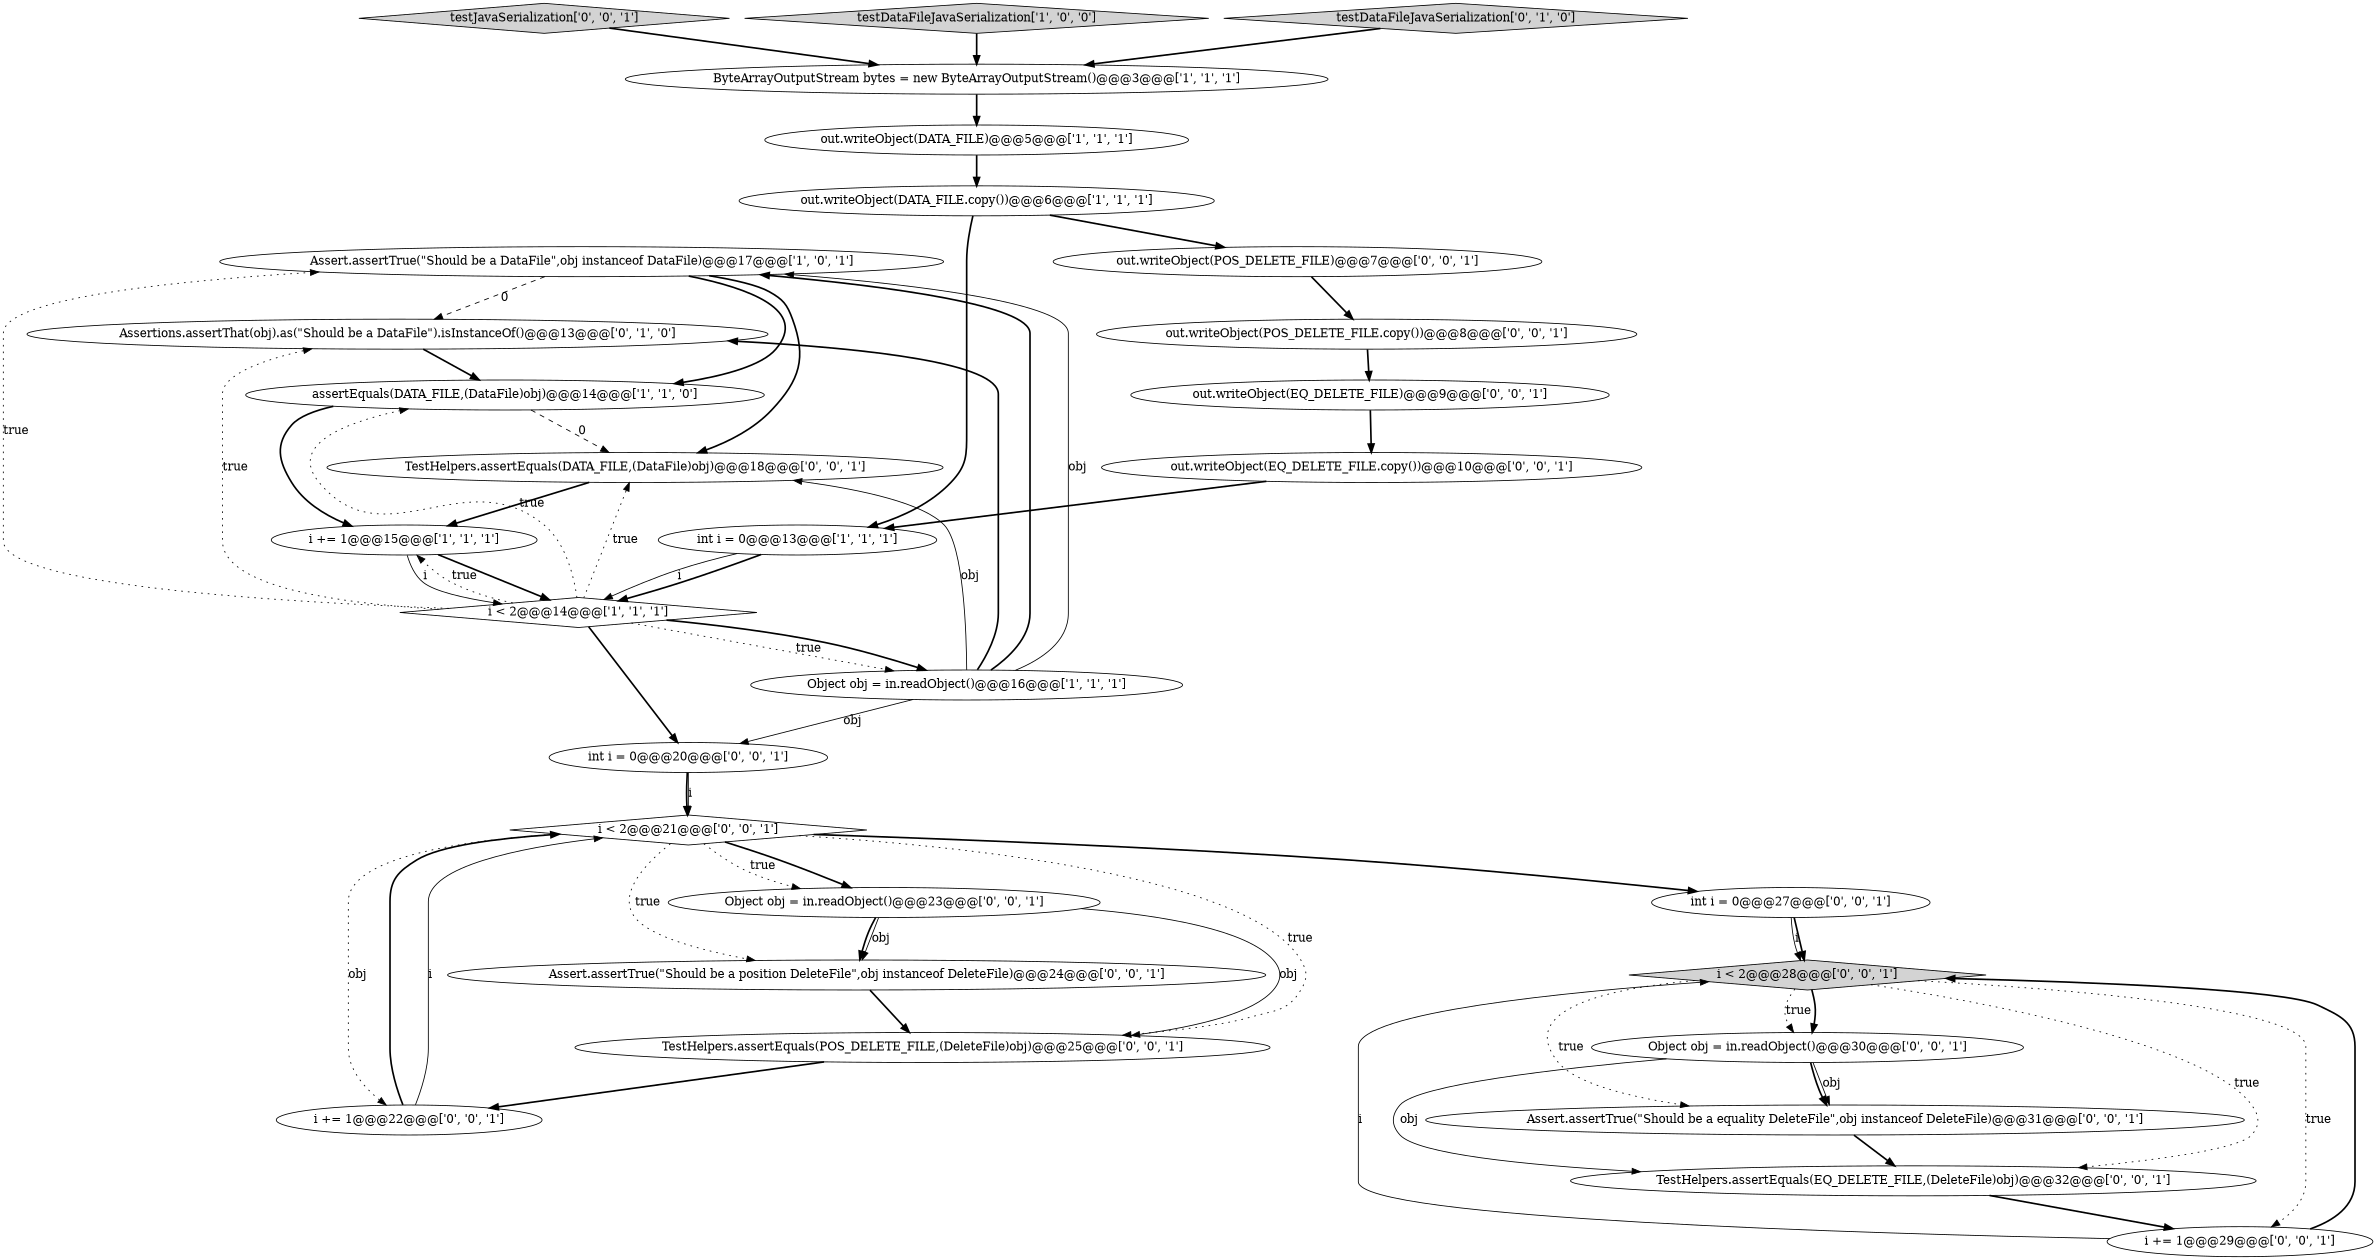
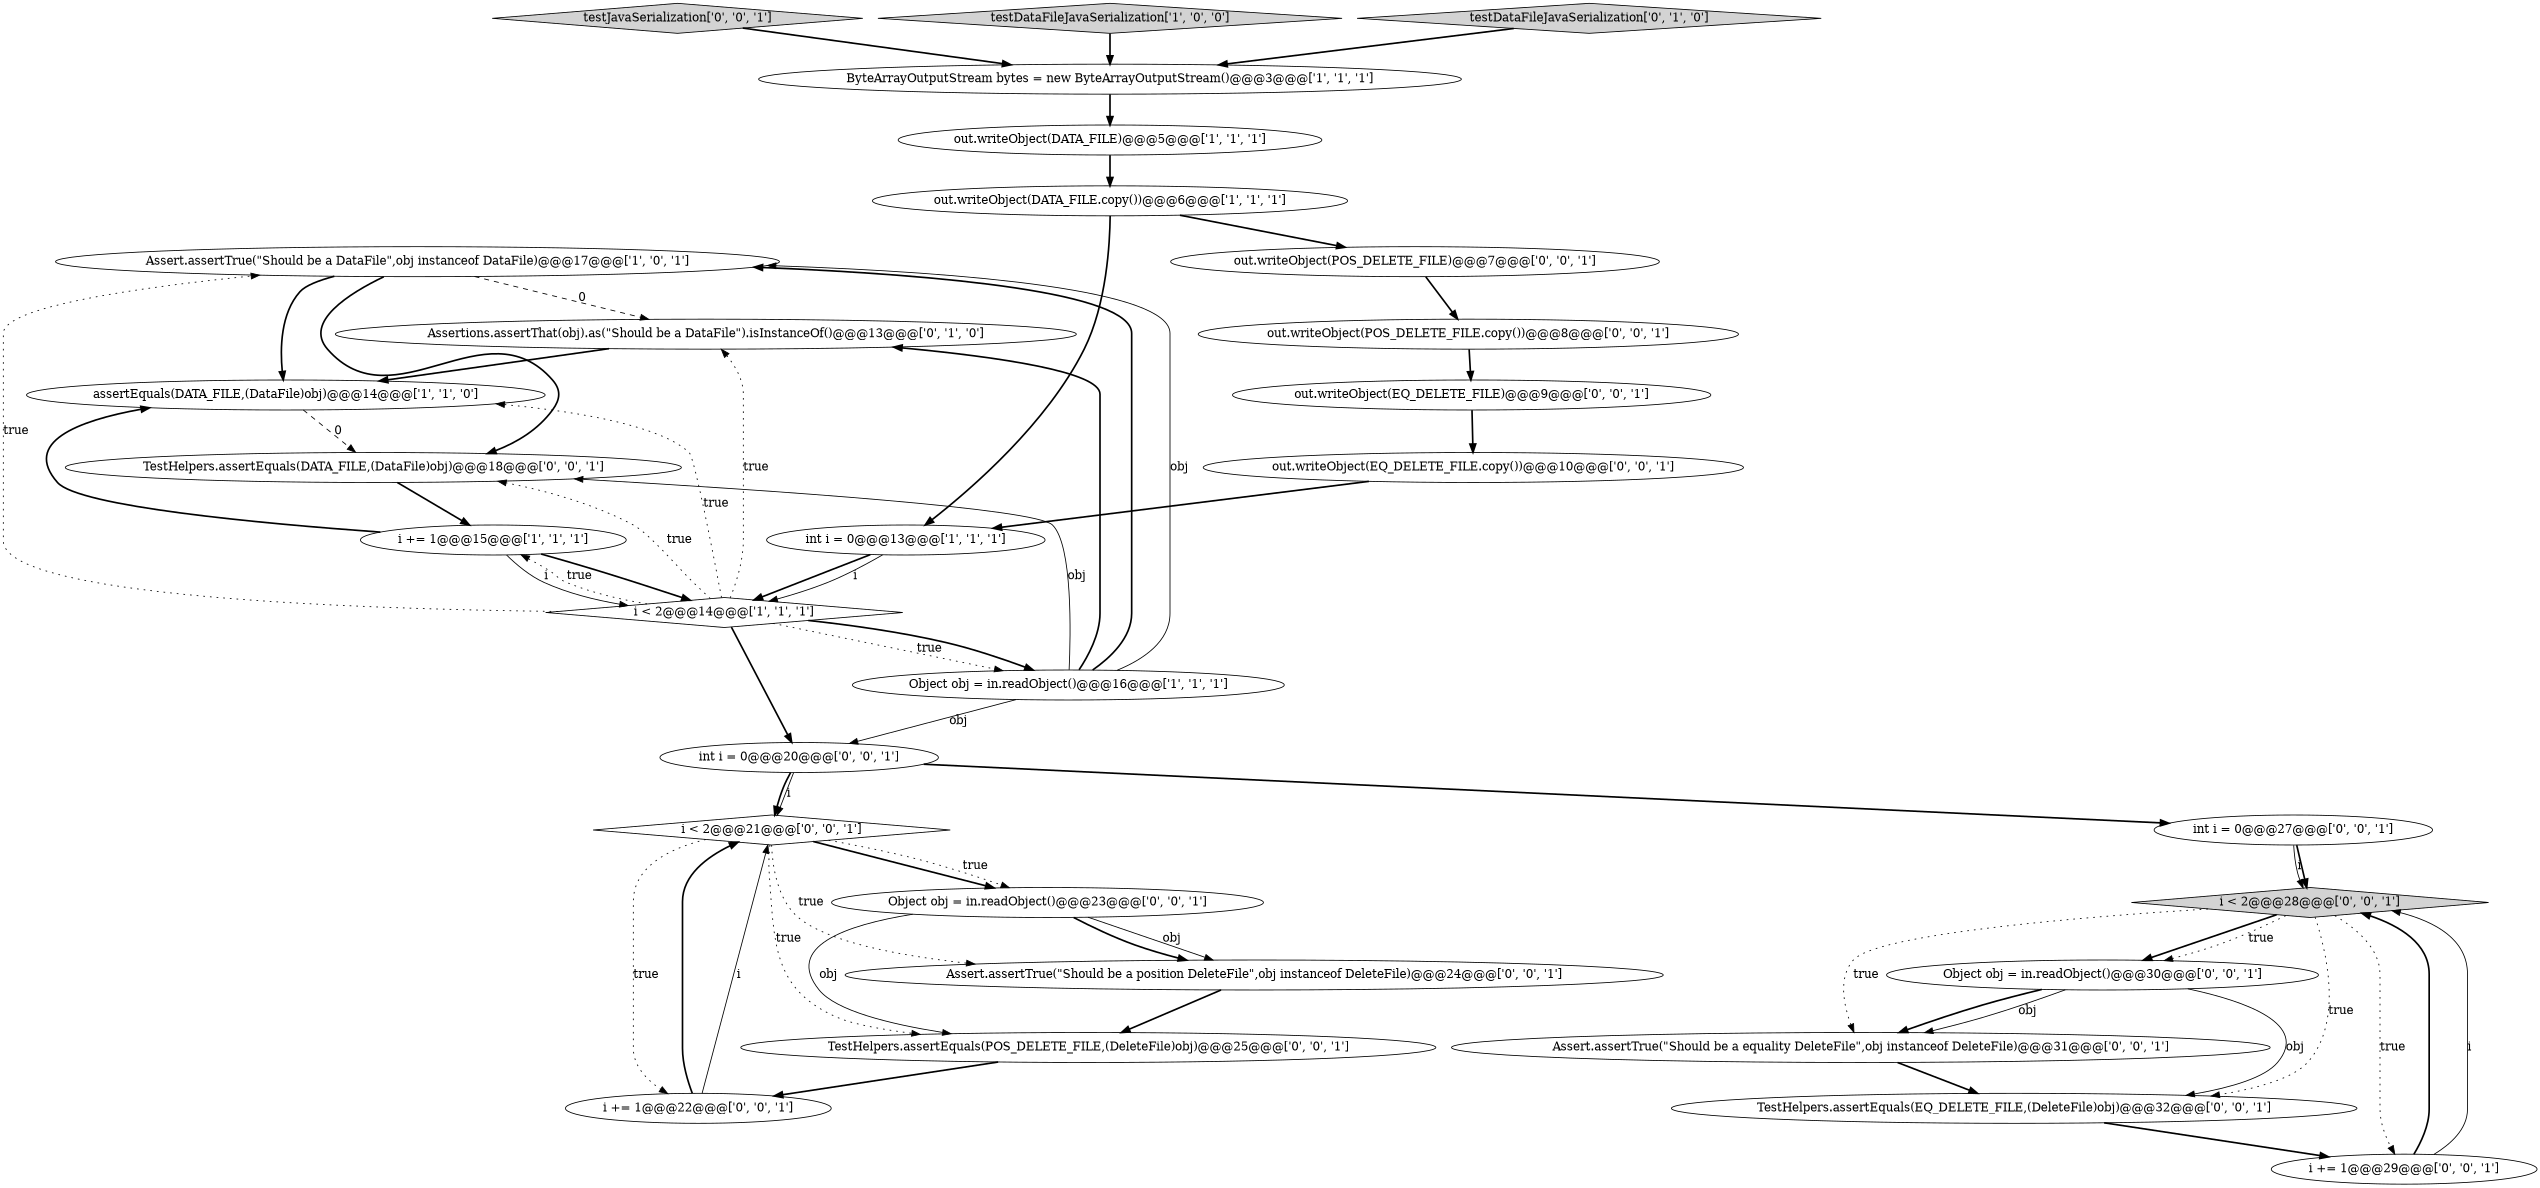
(283, 464) -> (148, 508)
(1252, 854) -> (1542, 794)
(358, 975) -> (646, 975)
